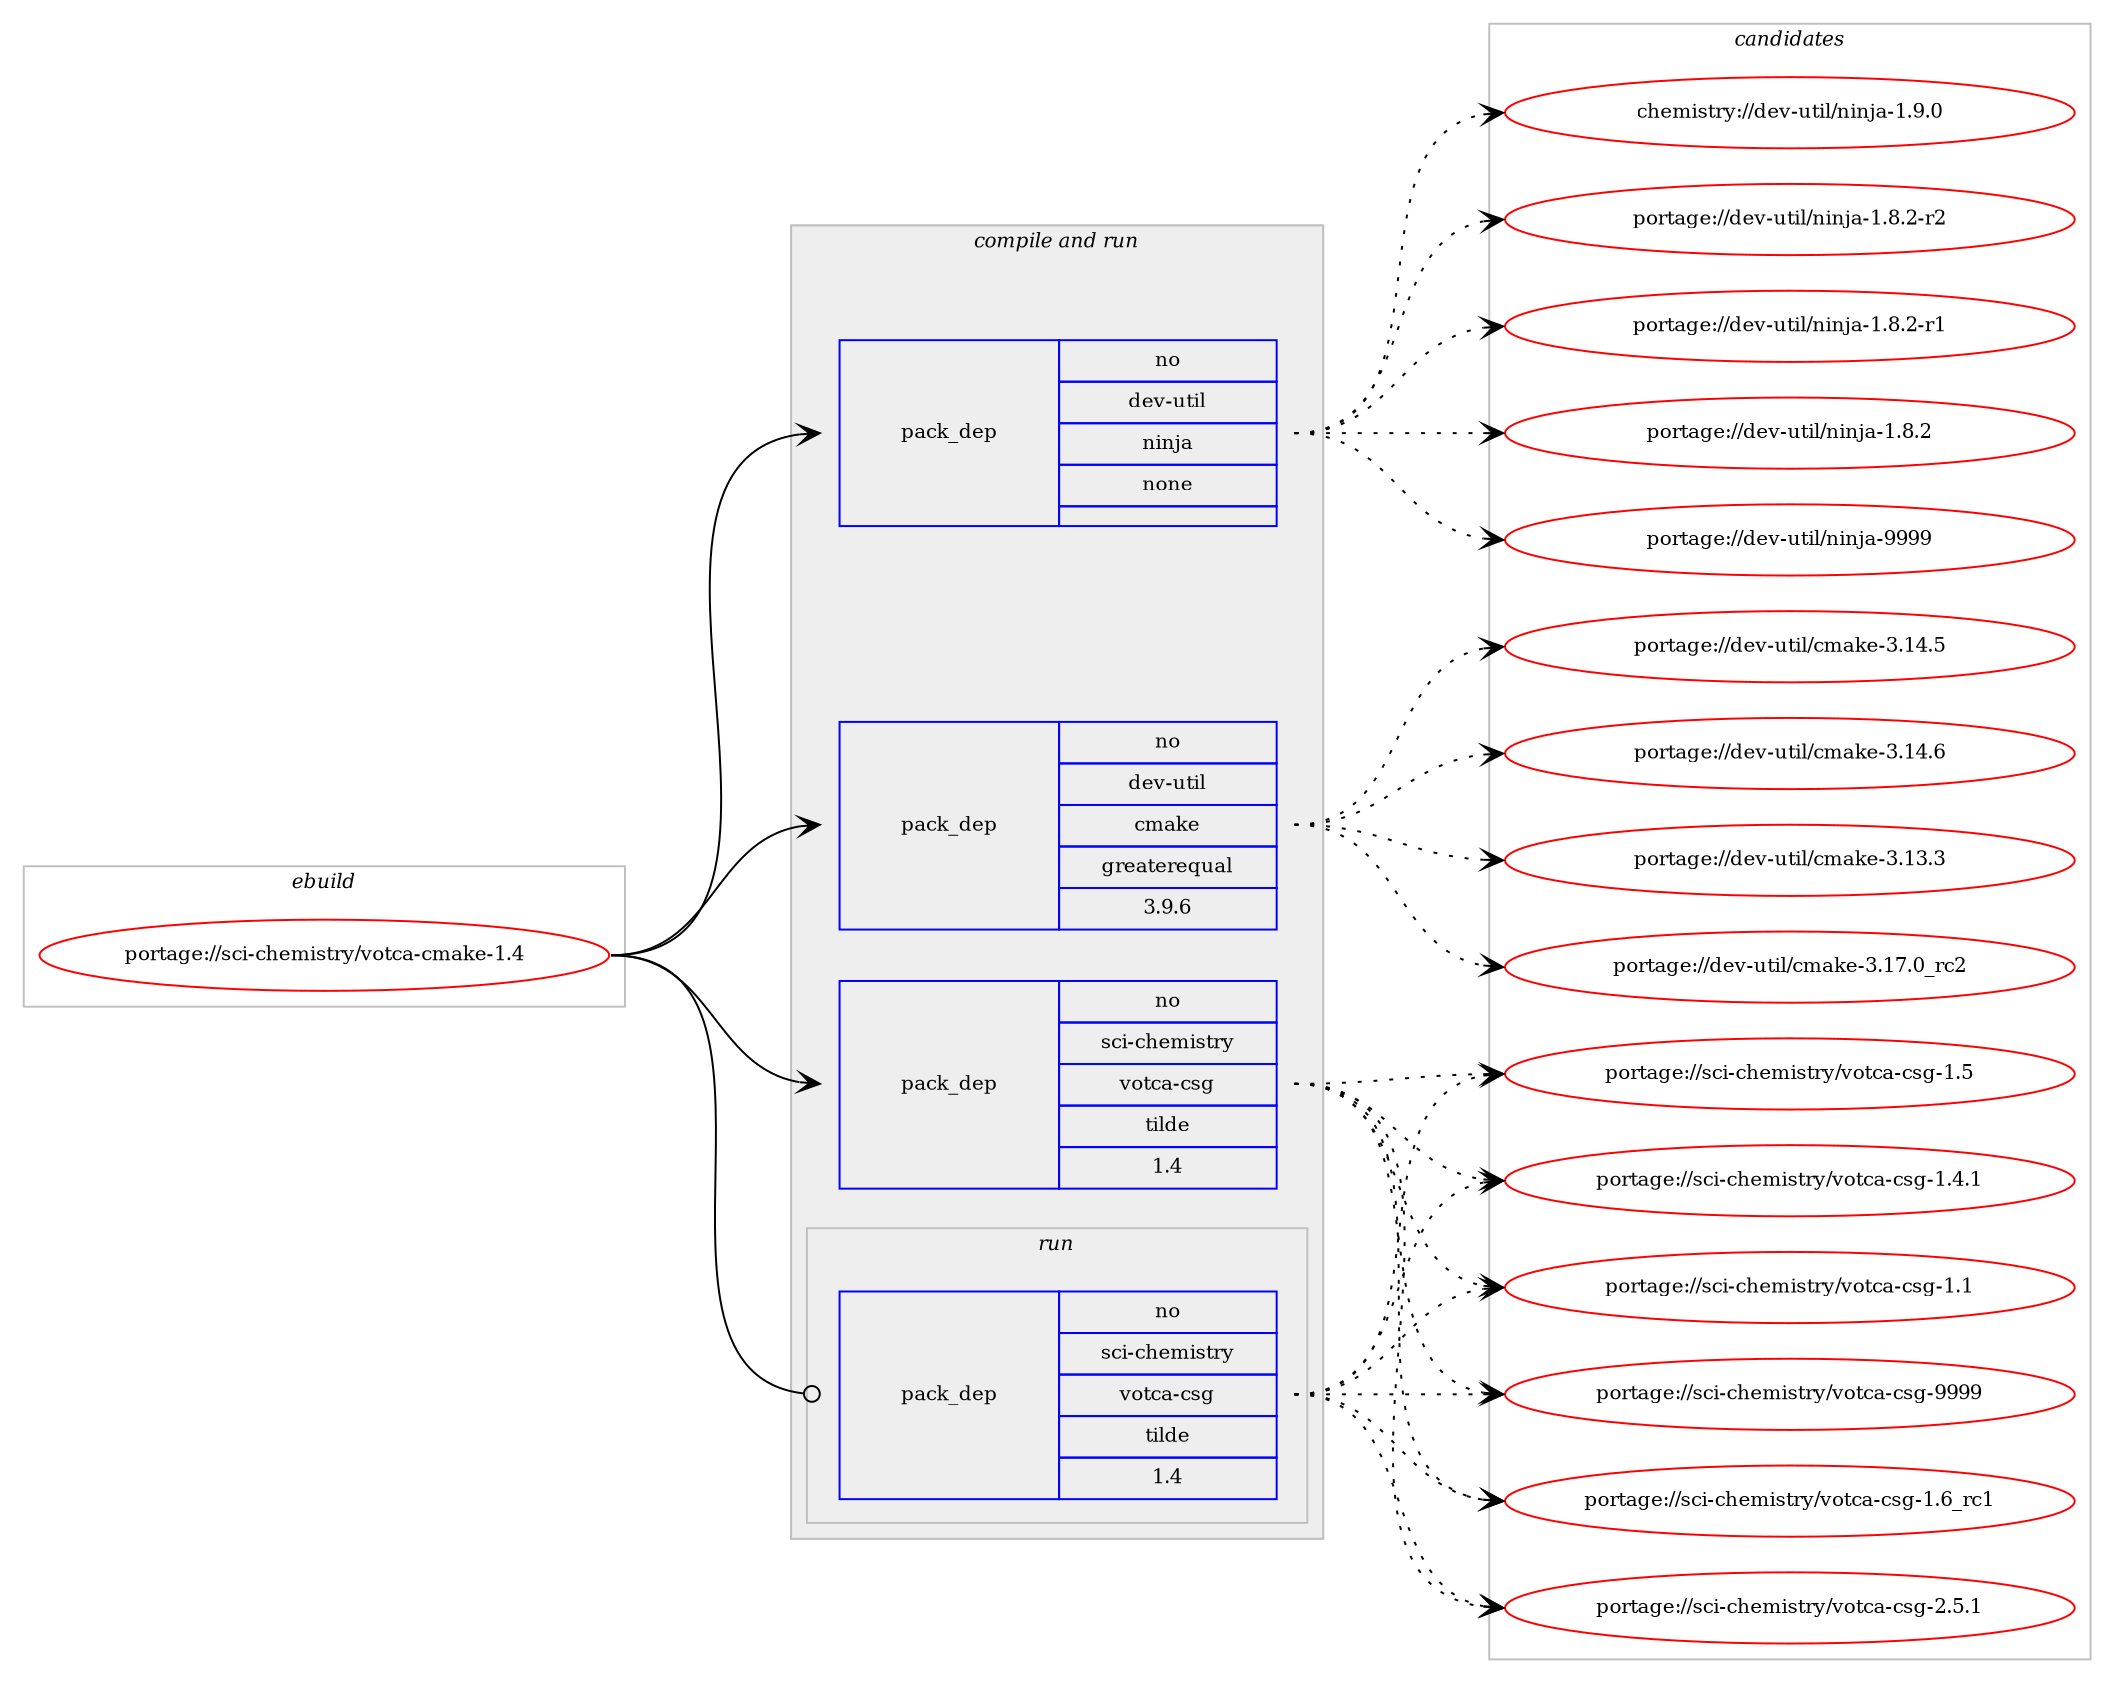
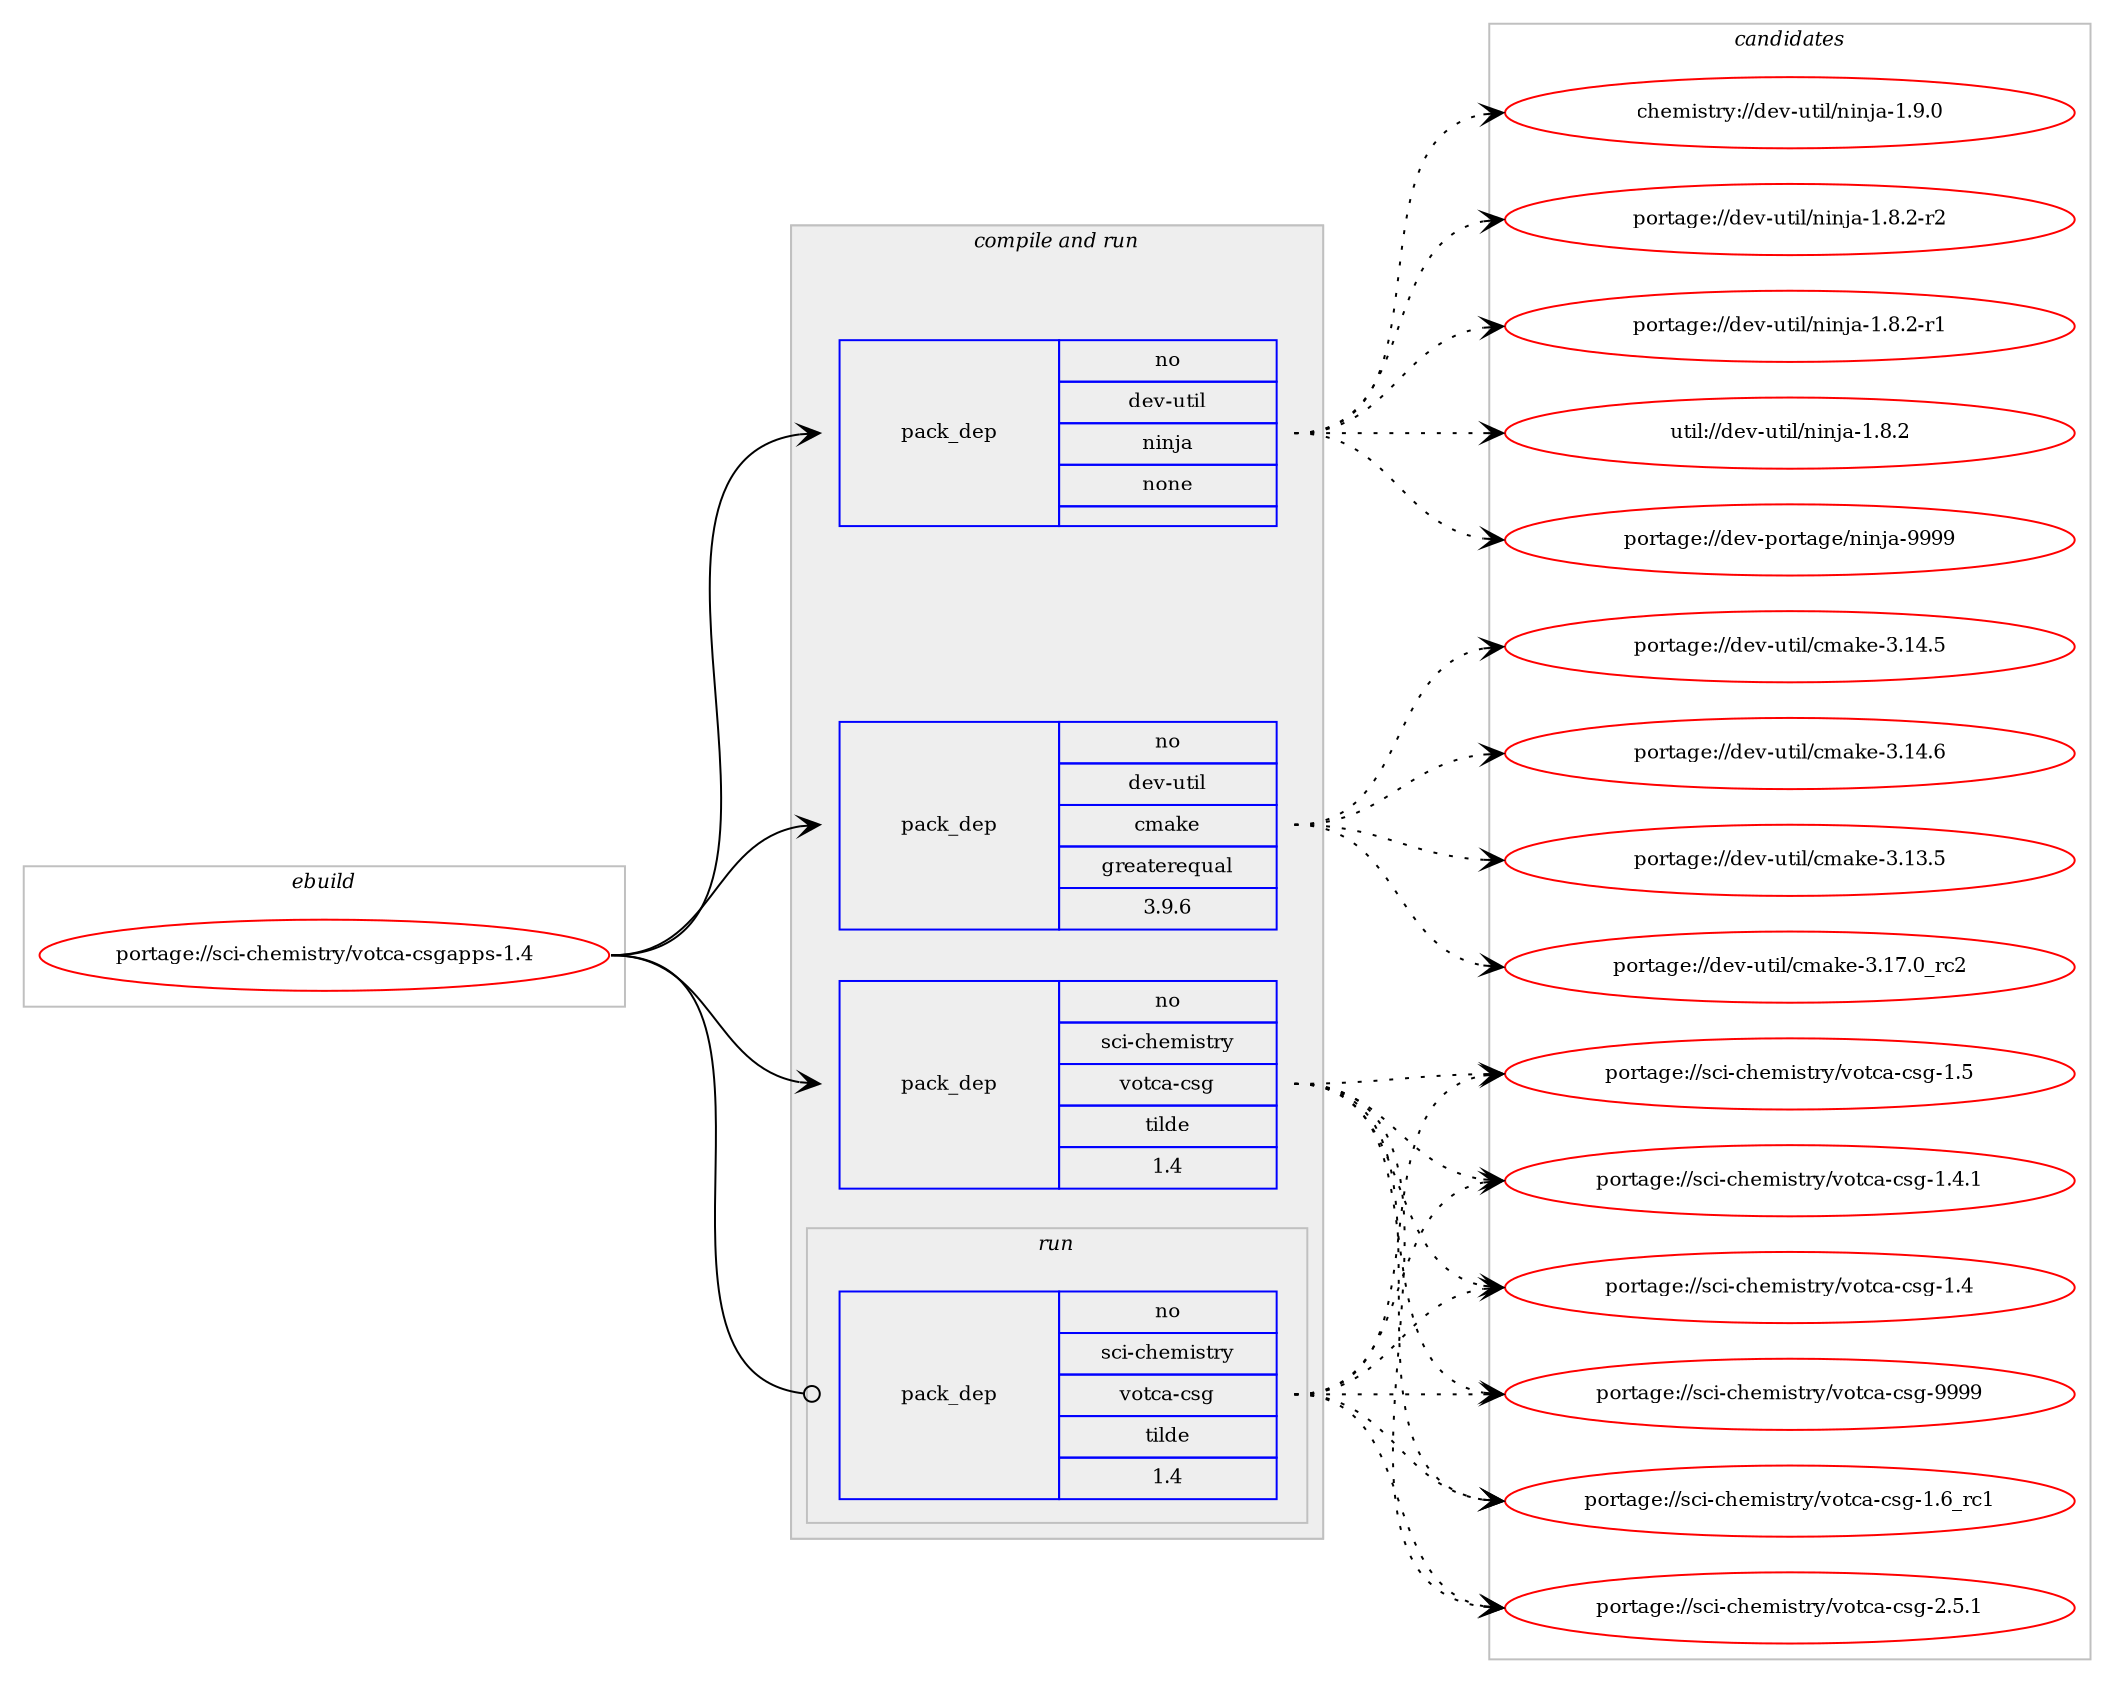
(1790, 433) -> (1790, 433)
(1790, 540) -> (1790, 540)
(1790, 860) -> (1790, 860)
(324, 955) -> (324, 955)
(1790, 1288) -> (1790, 1288)
